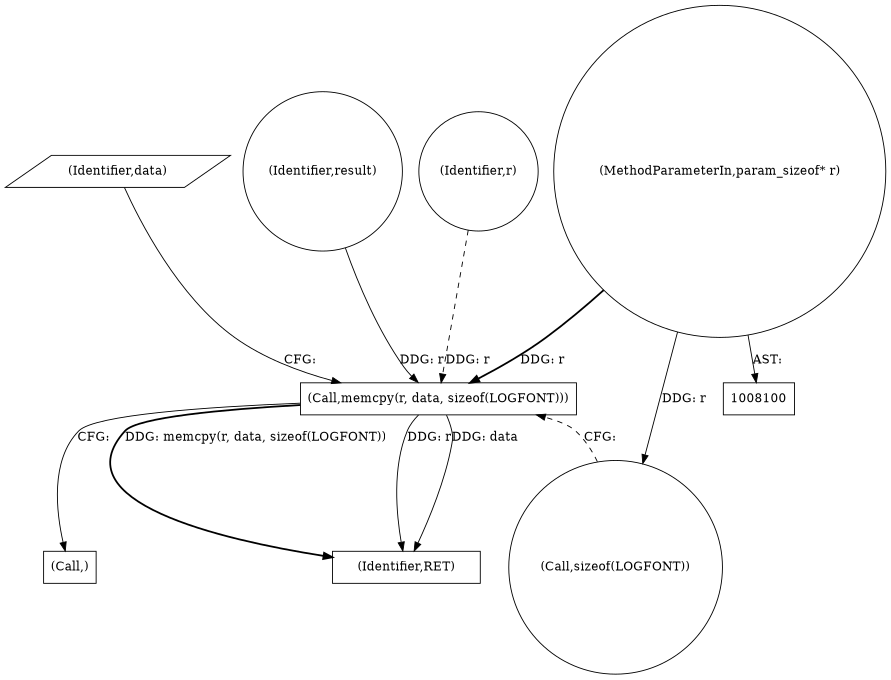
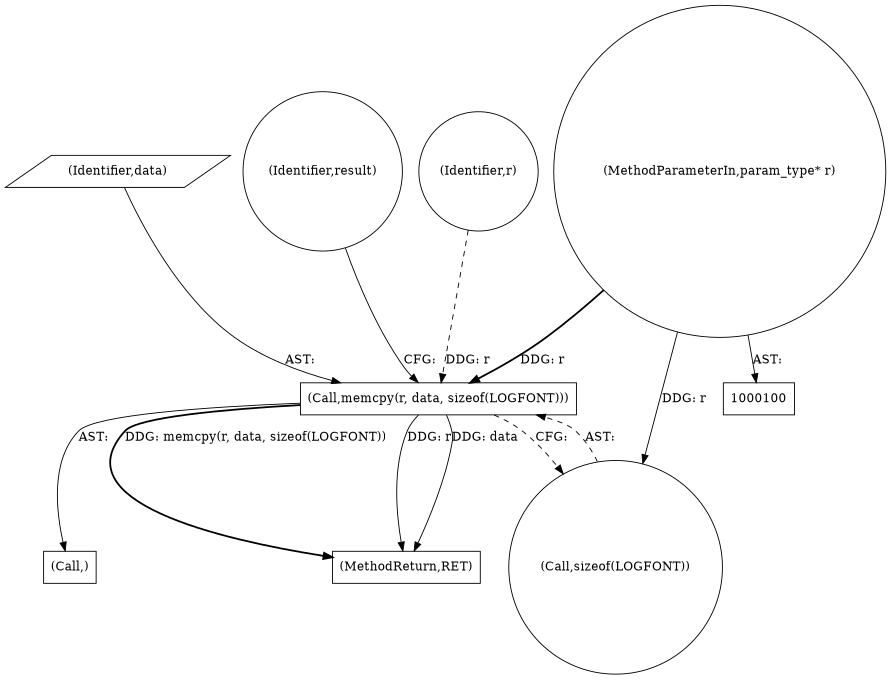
(720, 171) -> (720, 171)
(302, 360) -> (302, 360)
(422, 360) -> (422, 360)
(759, 399) -> (759, 399)
none -> (529, 437)
(96, 438) -> (96, 438)
(602, 438) -> (602, 438)
(406, 567) -> (406, 567)
